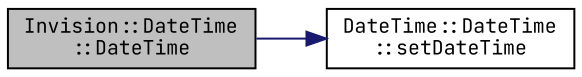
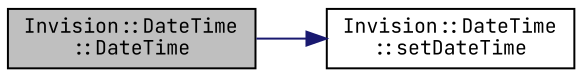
(451, 39) -> (451, 39)
